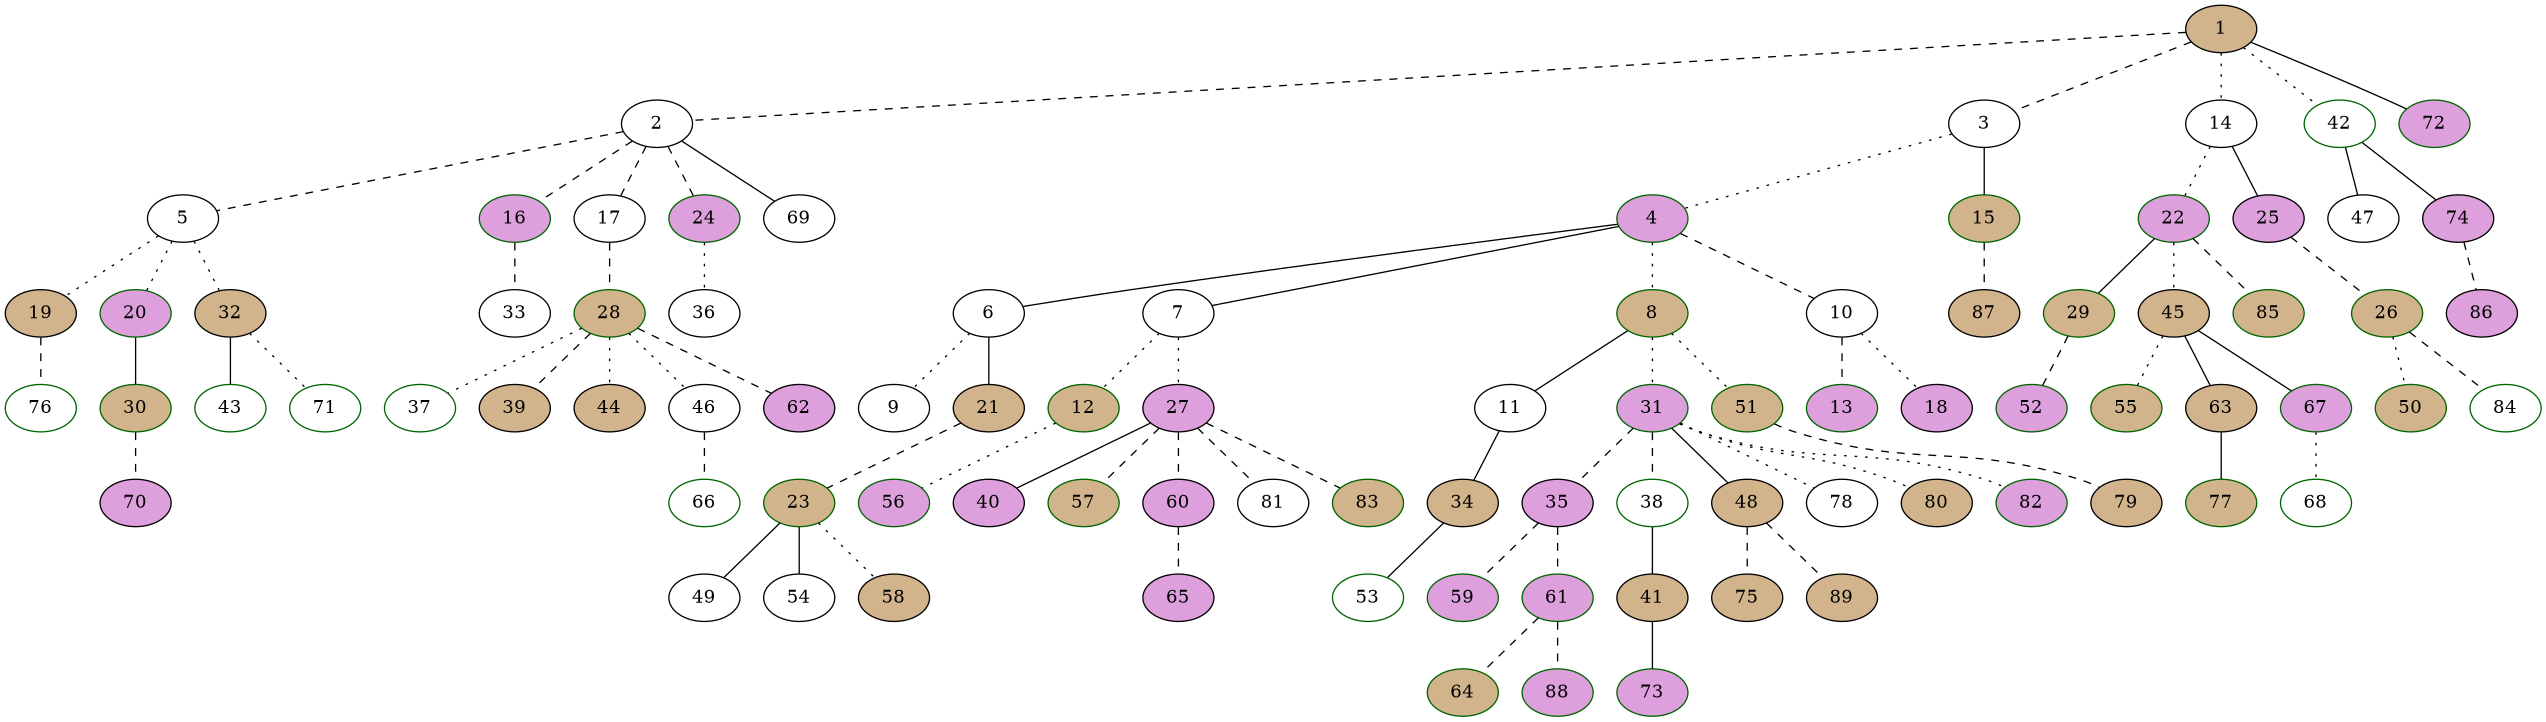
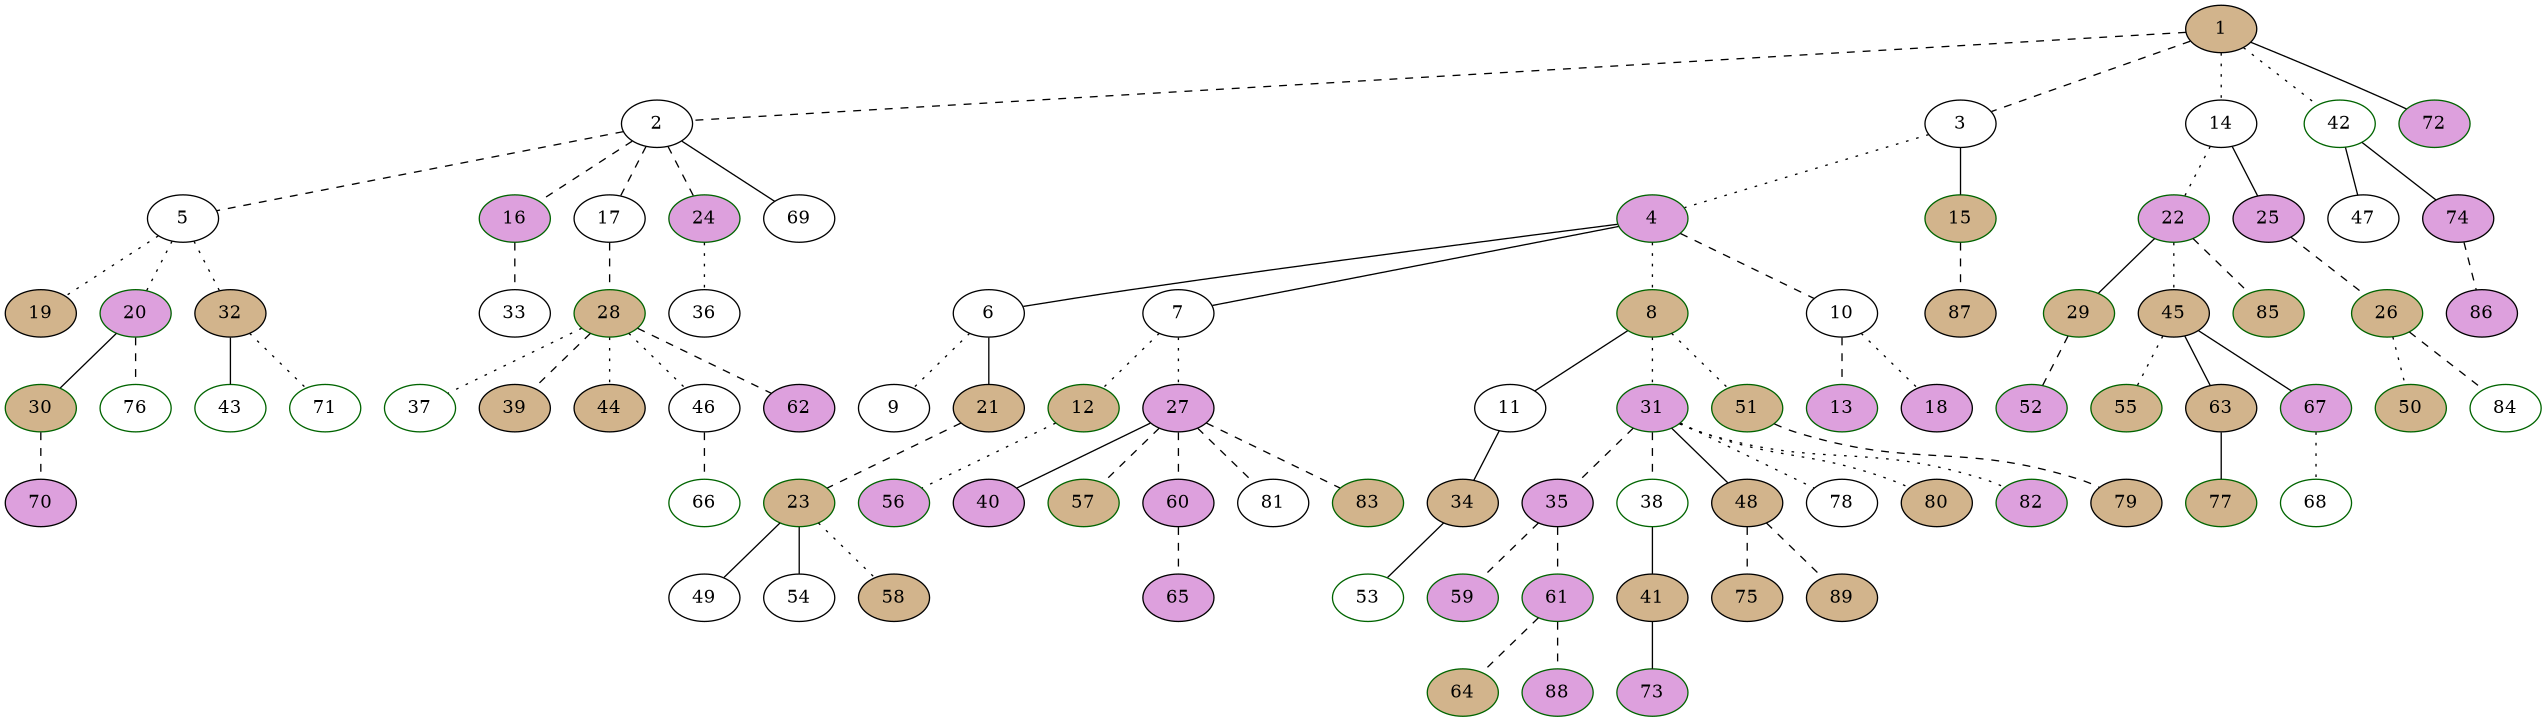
(41, 361) -> (136, 361)
